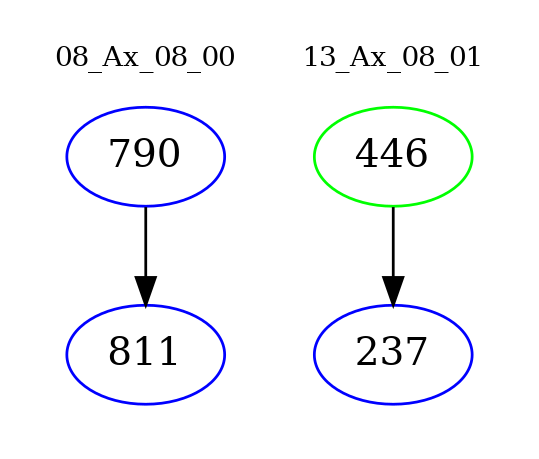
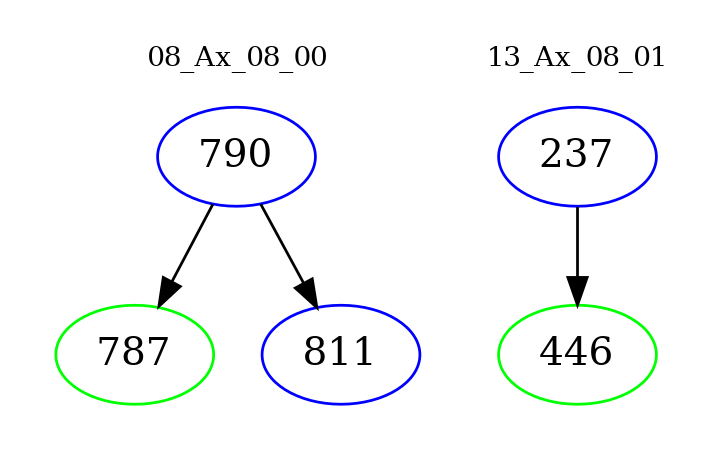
(393, 242) -> (578, 242)
none -> (135, 355)
